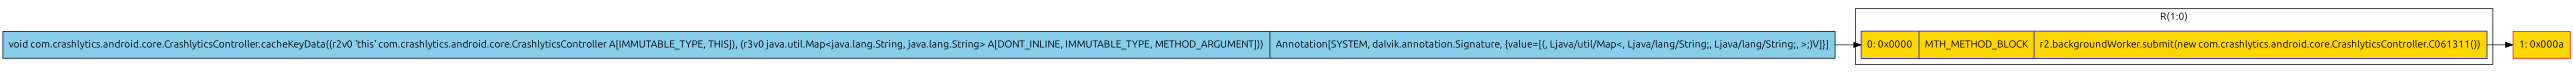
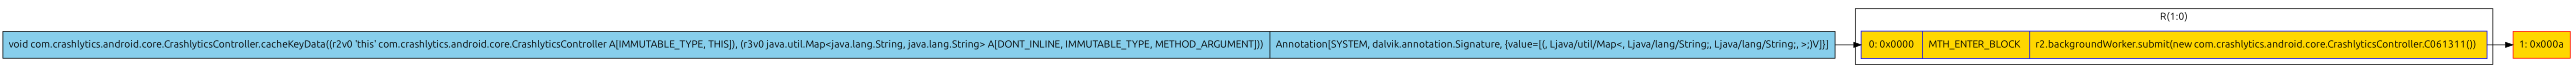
(1977, 45) -> (1974, 45)
